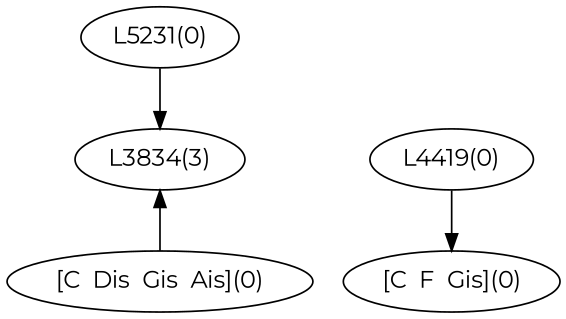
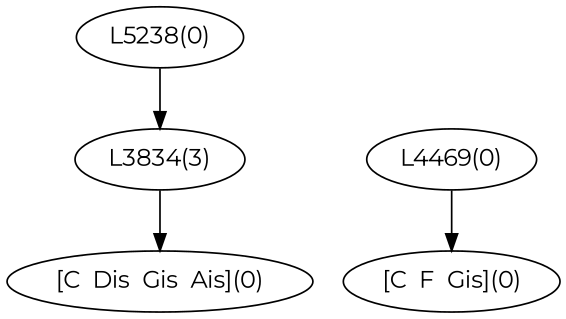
(160, 37) -> (160, 37)
(452, 159) -> (452, 159)
(160, 229) -> (160, 212)
